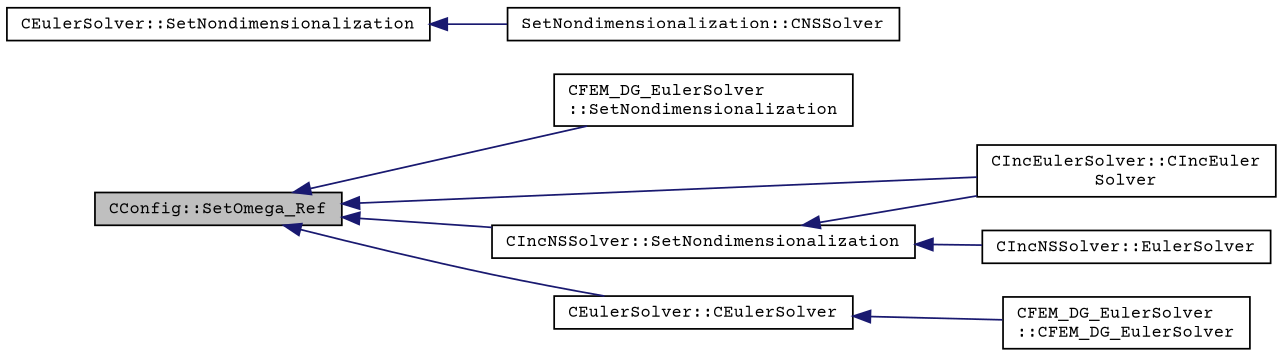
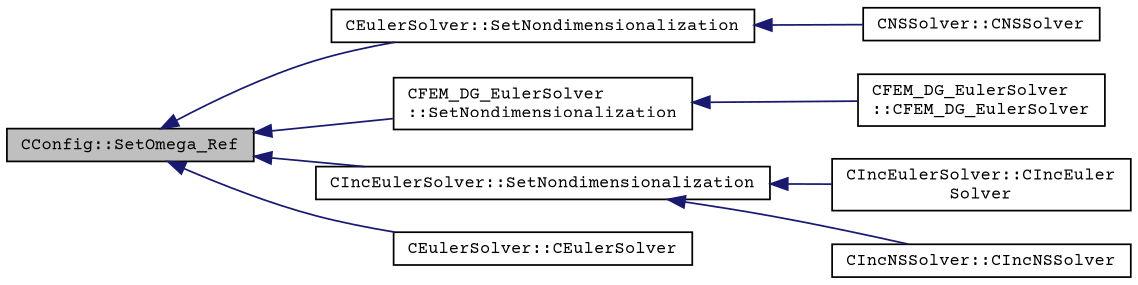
(704, 24) -> (981, 24)
(668, 190) -> (282, 72)
(704, 242) -> (543, 183)
(1126, 247) -> (981, 261)
(936, 318) -> (784, 102)
